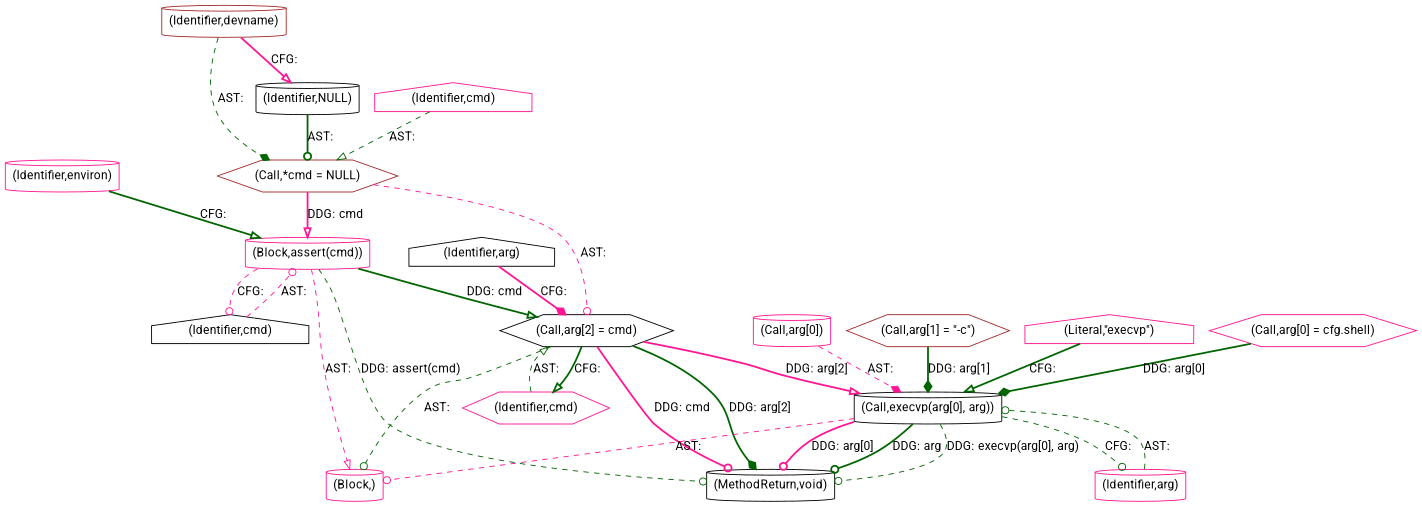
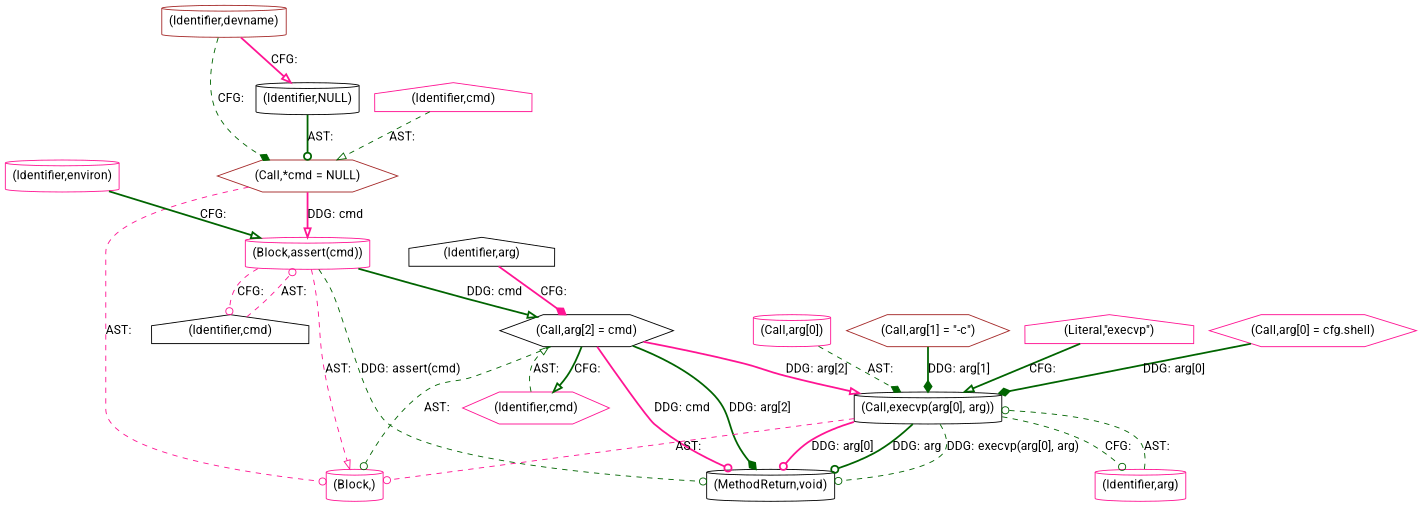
(233, 99) -> (233, 99)
(508, 211) -> (106, 366)
(855, 366) -> (855, 366)
